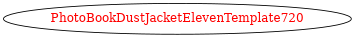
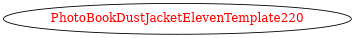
(177, 19) -> (177, 19)
